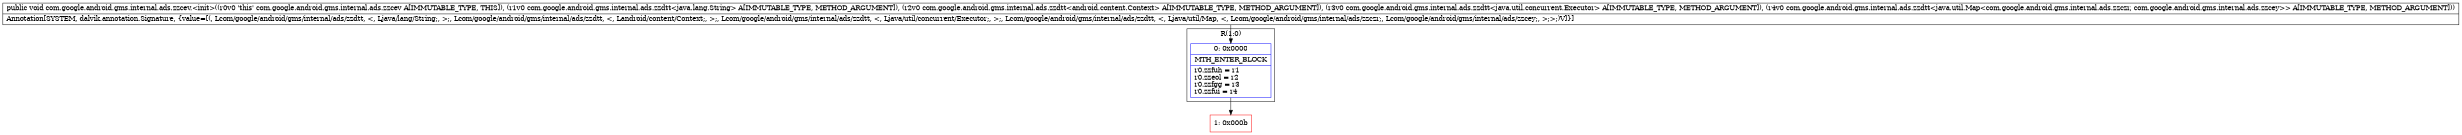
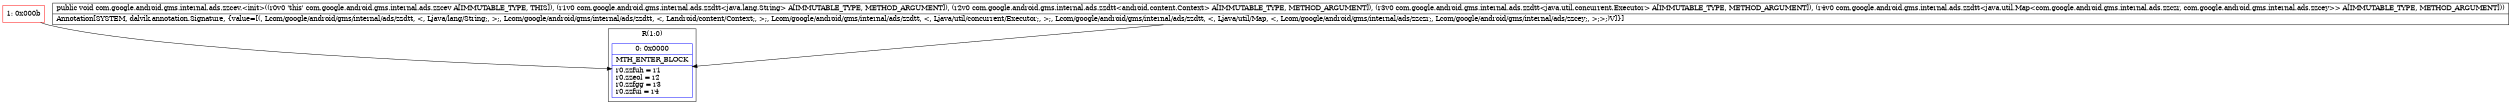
(1231, 104) -> (323, 55)
